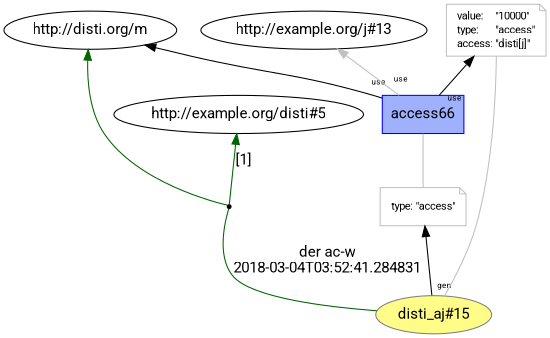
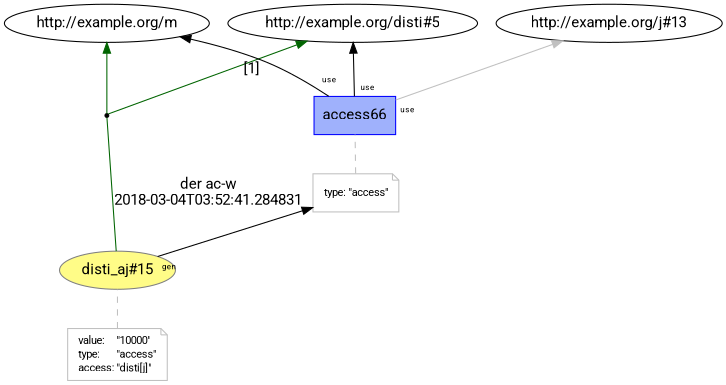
(90, 30) -> (107, 23)
(453, 80) -> (354, 75)
(423, 161) -> (355, 154)
(486, 180) -> (117, 309)
